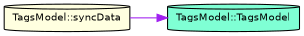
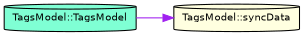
(143, 18) -> (149, 18)
